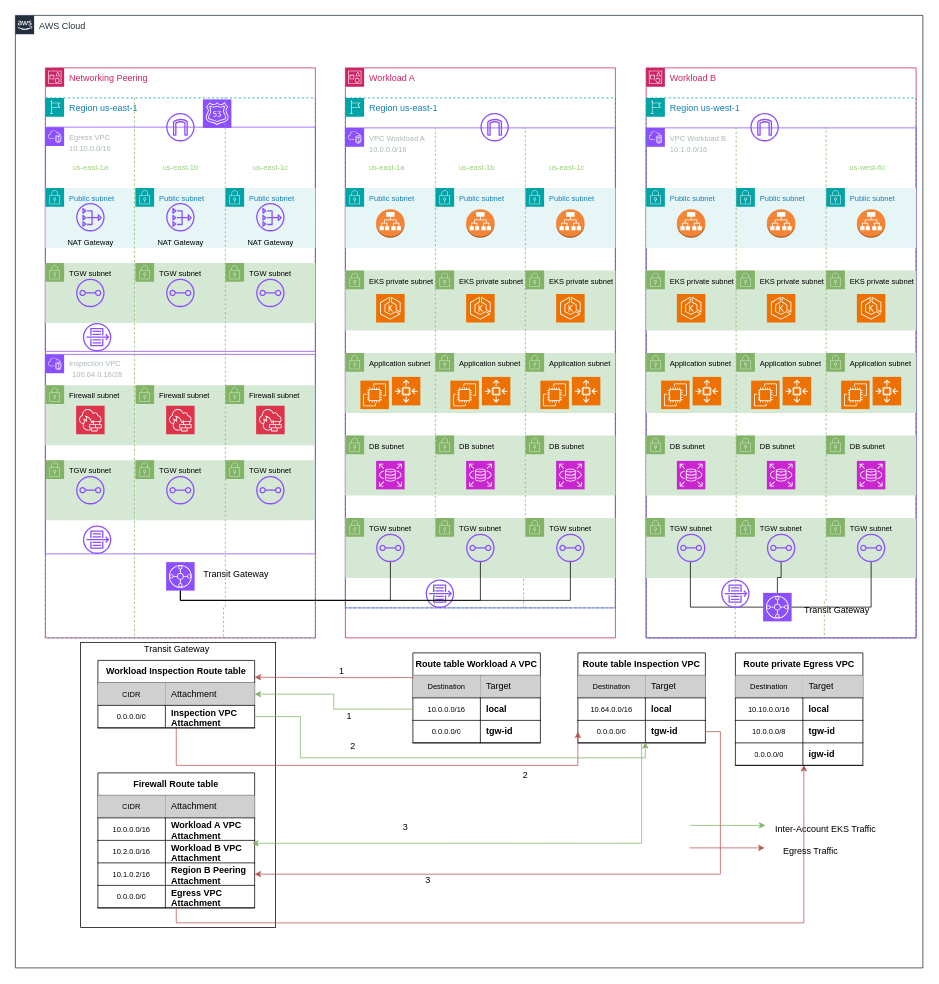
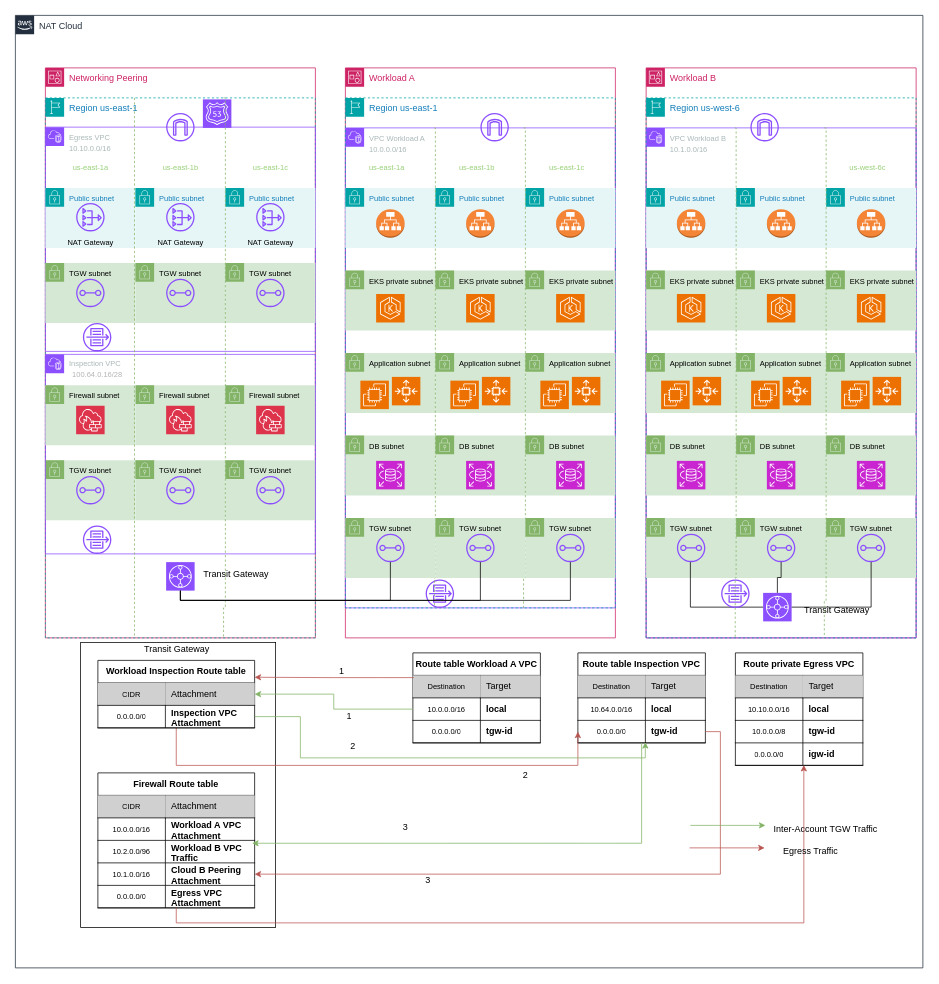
(60, 26) -> (60, 26)
(708, 109) -> (708, 109)
(826, 829) -> (826, 829)
(132, 852) -> (132, 852)
(213, 852) -> (213, 852)
(132, 874) -> (132, 874)
(213, 874) -> (213, 874)
